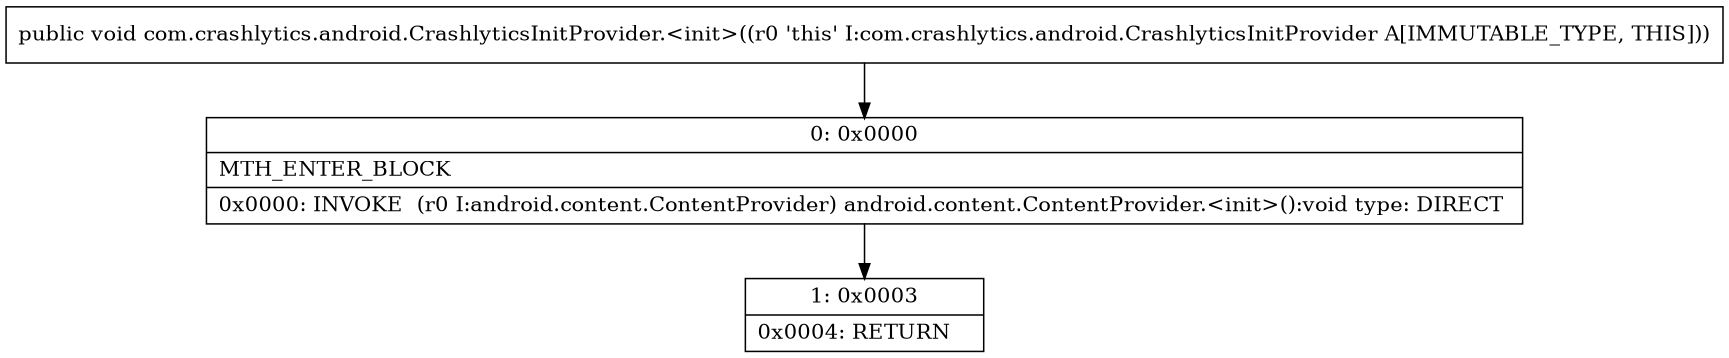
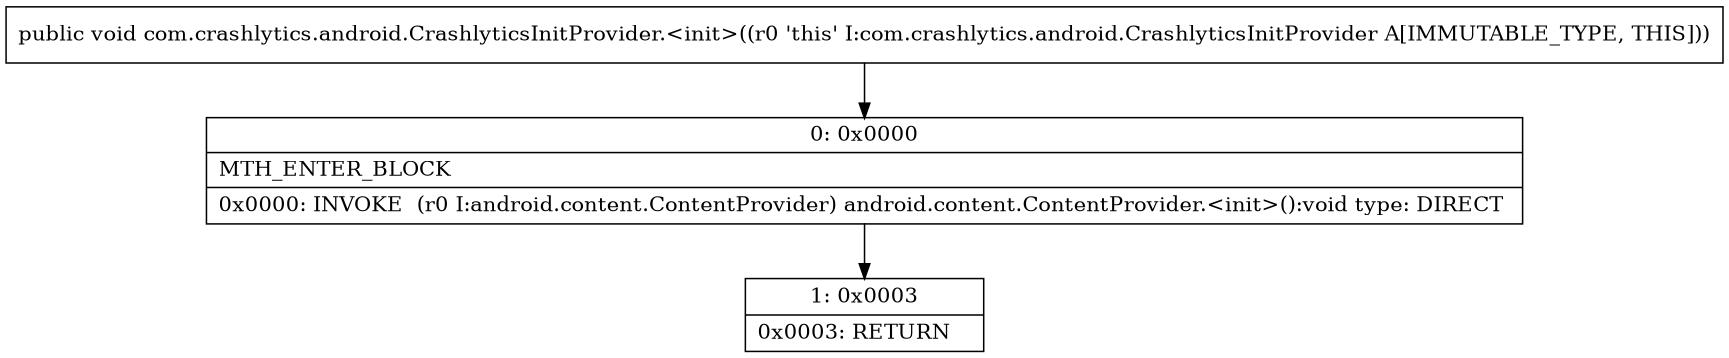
(865, 332) -> (865, 332)
